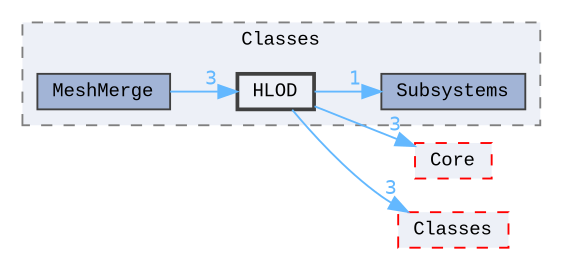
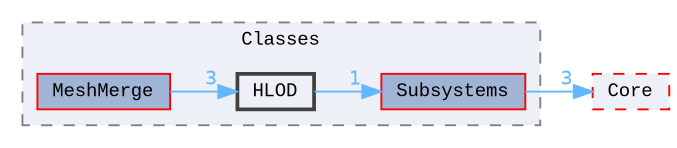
(104, 92) -> (104, 92)
(453, 92) -> (453, 92)
(356, 123) -> (552, 92)
(453, 230) -> none
